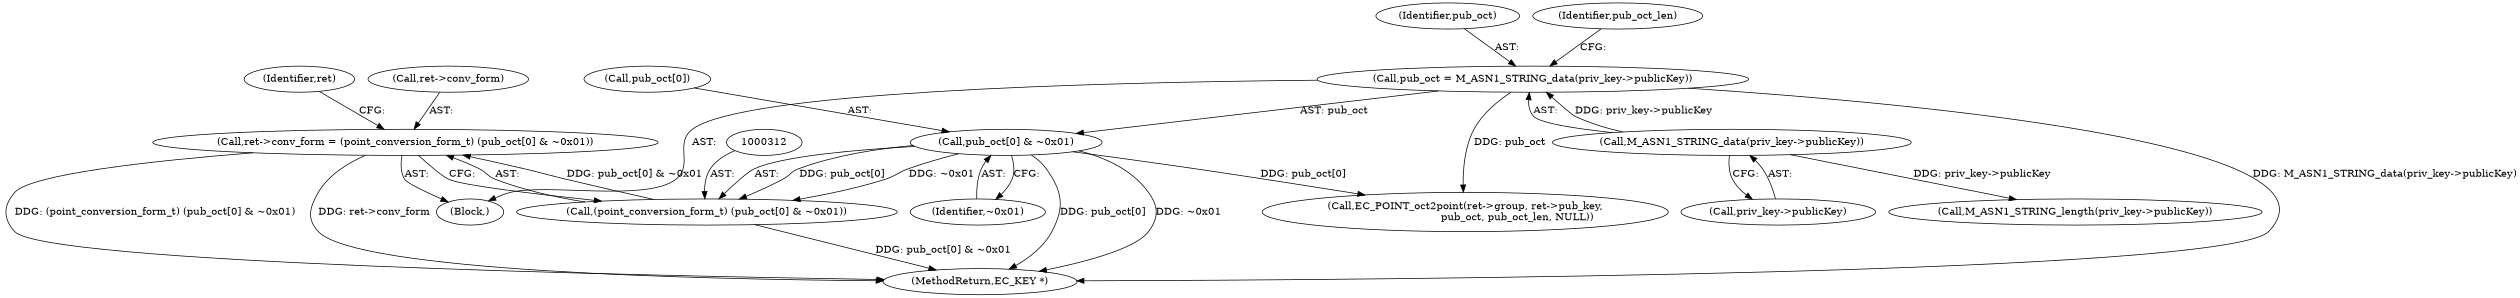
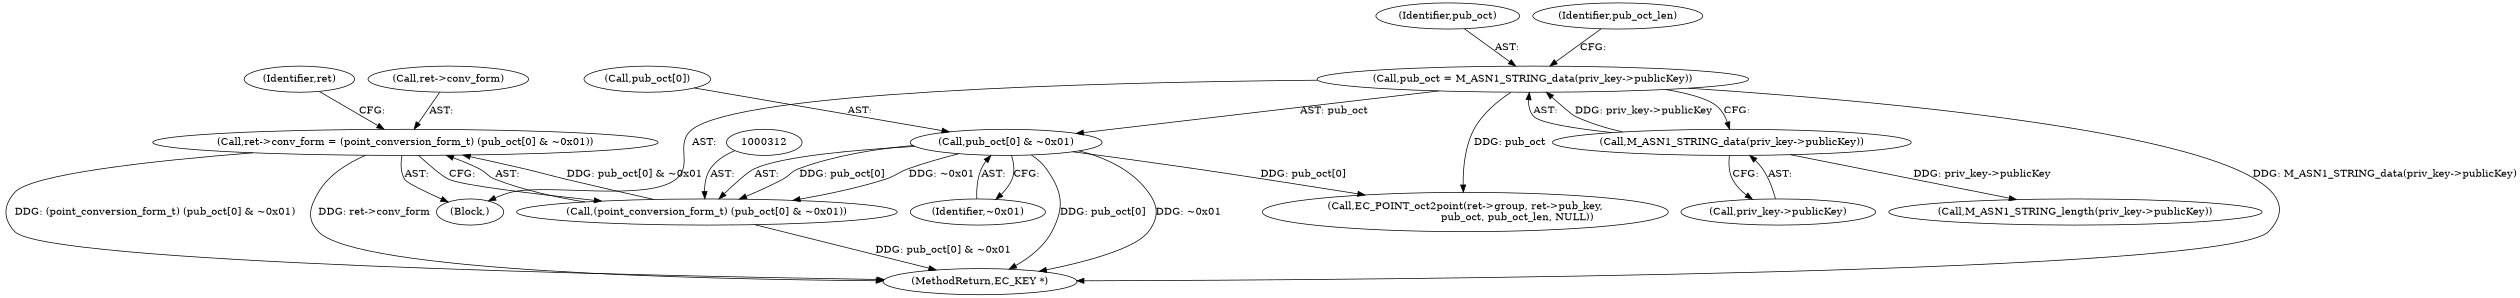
none -> (1701, 98)
